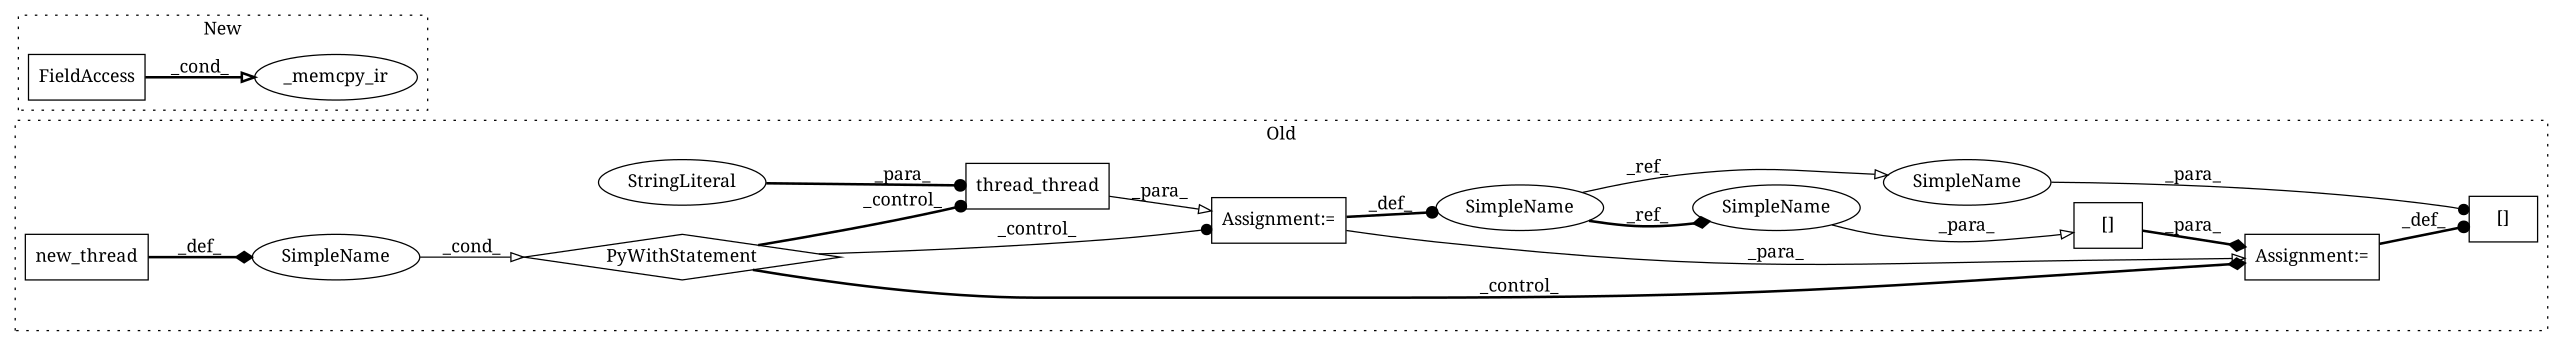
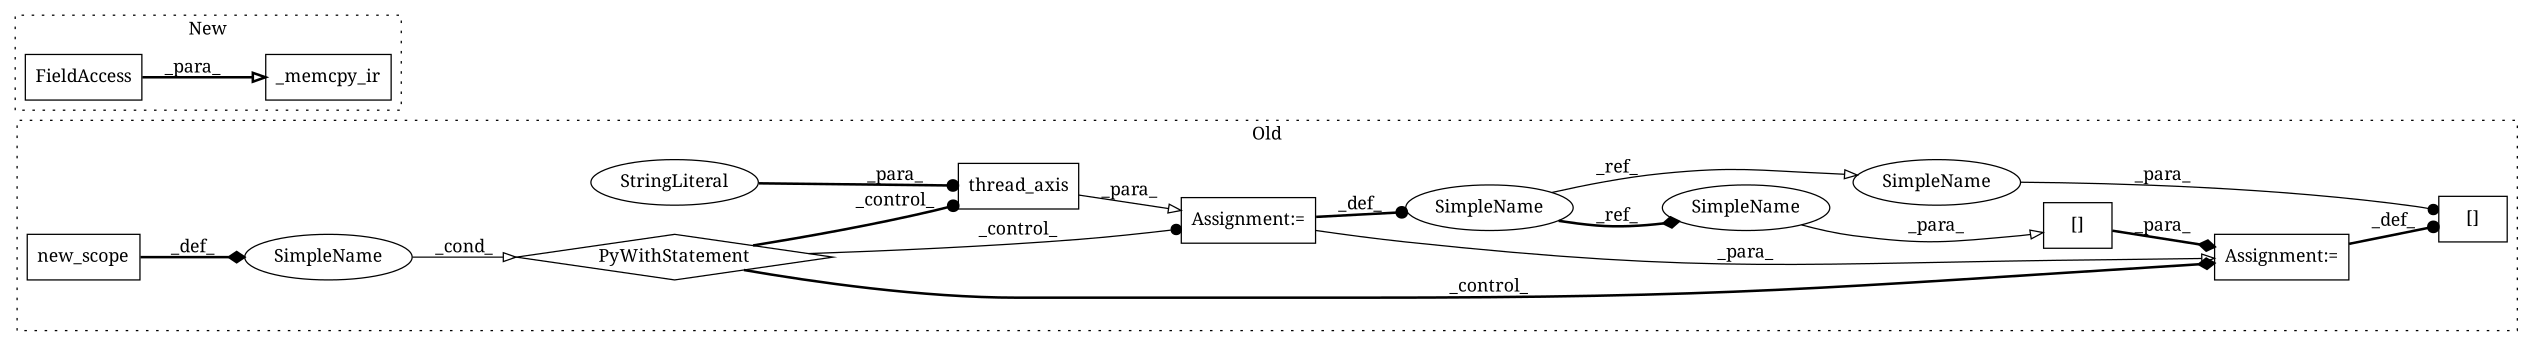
(200, 68) -> (193, 68)
(336, 77) -> (328, 77)
(1038, 186) -> (1019, 186)
(87, 257) -> (84, 257)
